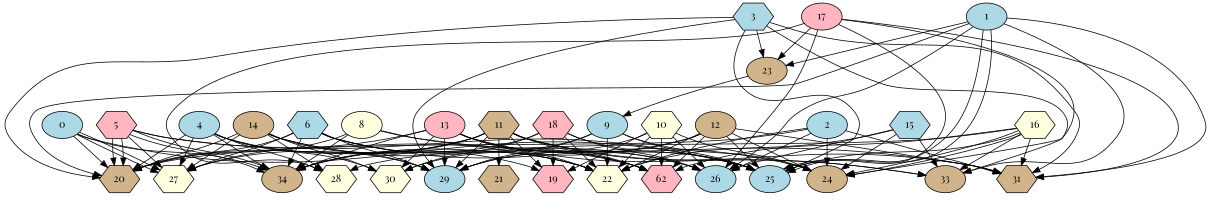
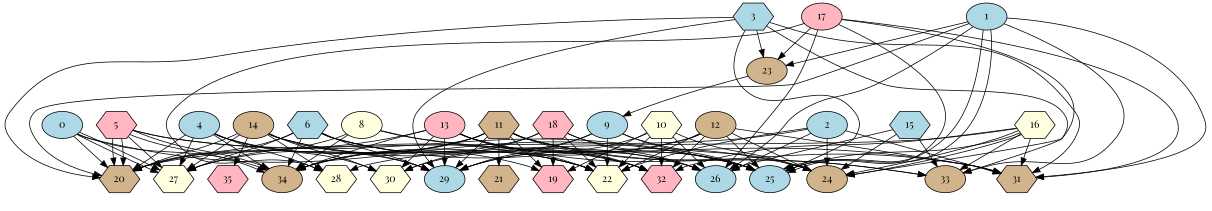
(761, 148) -> none
none -> (228, 179)
(661, 179) -> (661, 179)
